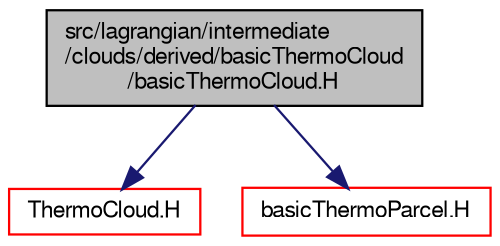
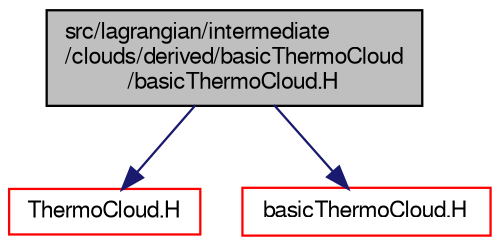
(366, 212) -> (366, 212)
